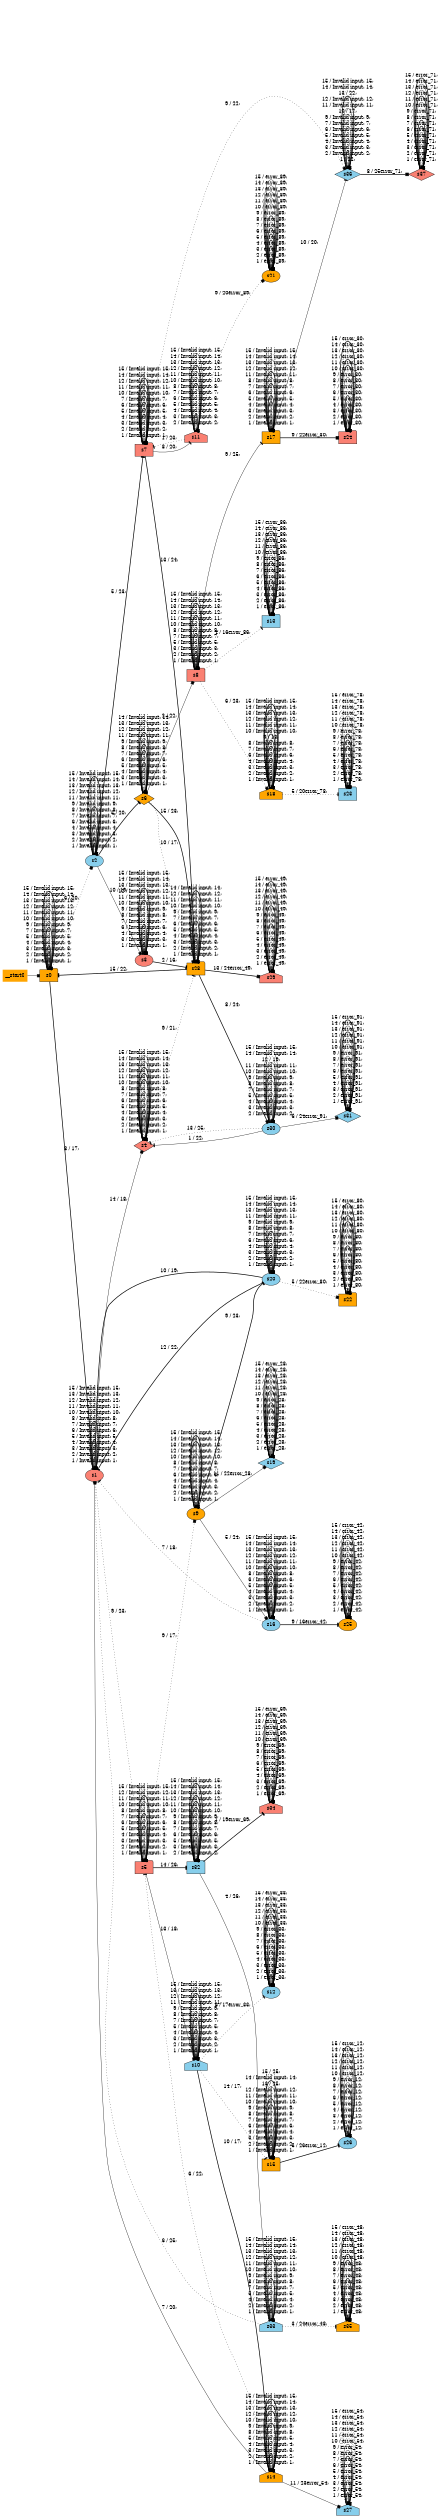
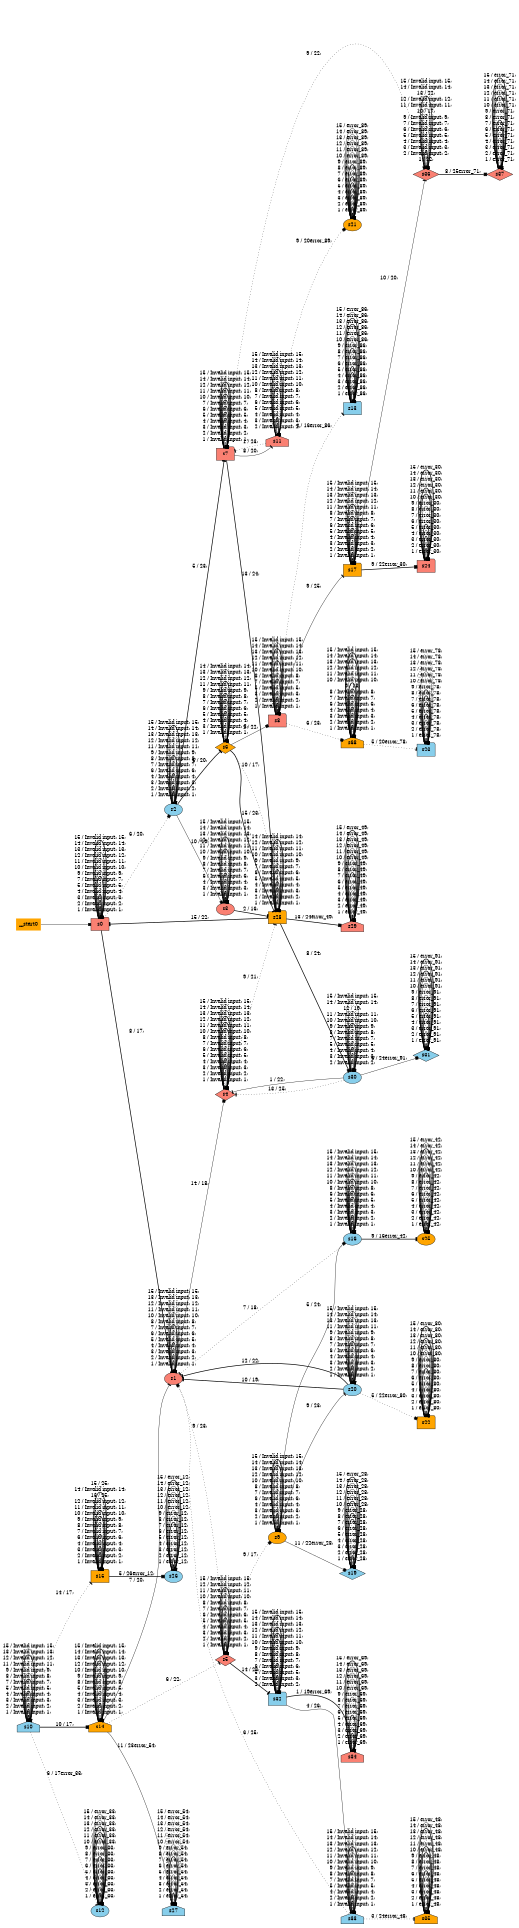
(348, 174) -> (426, 174)
(271, 794) -> (352, 743)
(49, 976) -> (100, 925)
(232, 1396) -> (304, 1459)
(144, 1868) -> (225, 1660)
(170, 1965) -> none
(309, 2154) -> (135, 1577)
